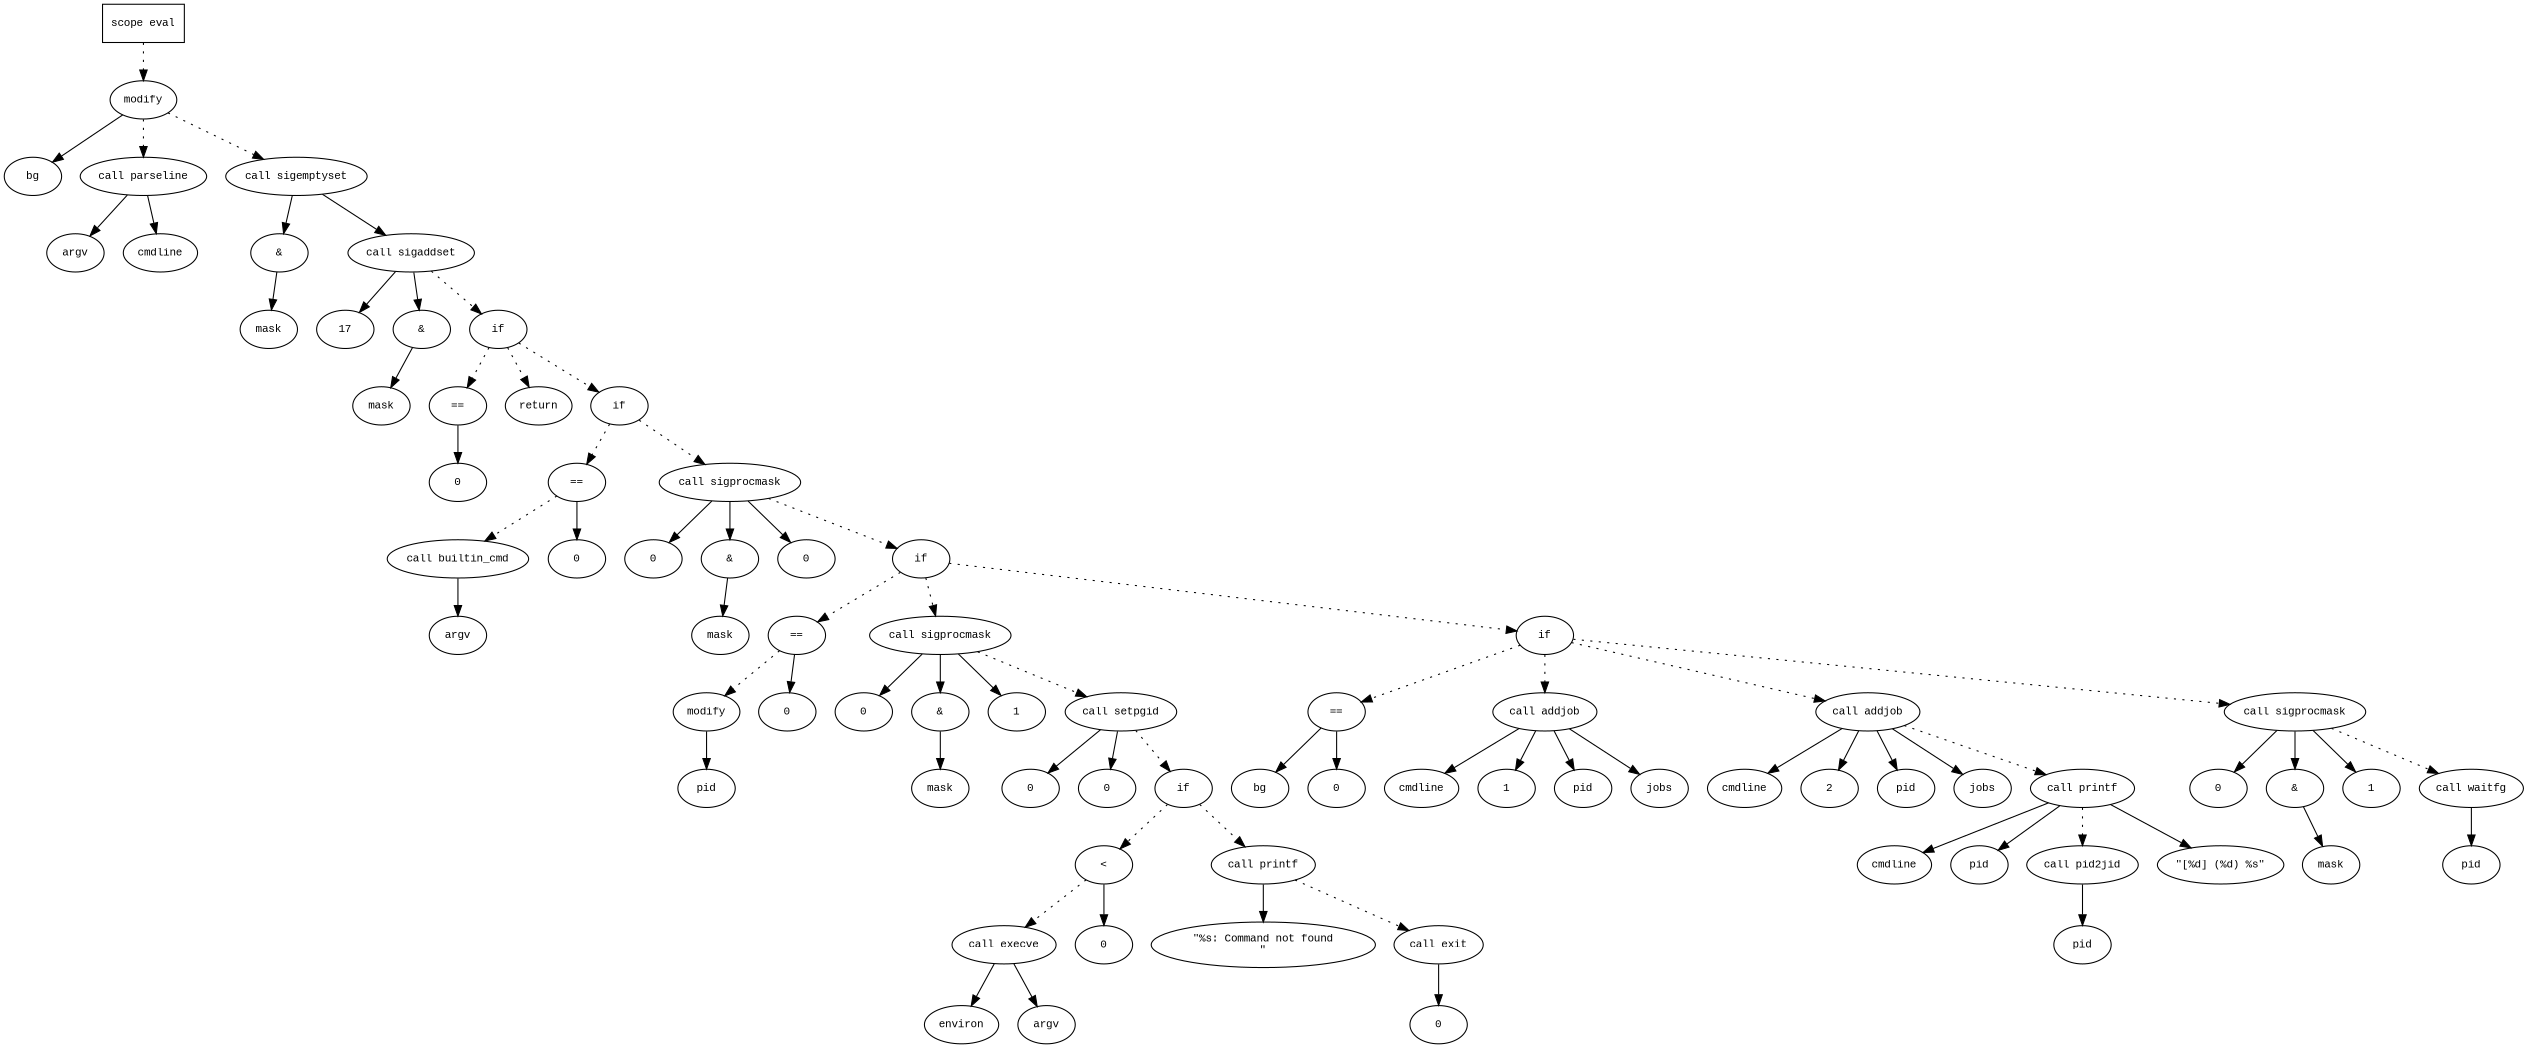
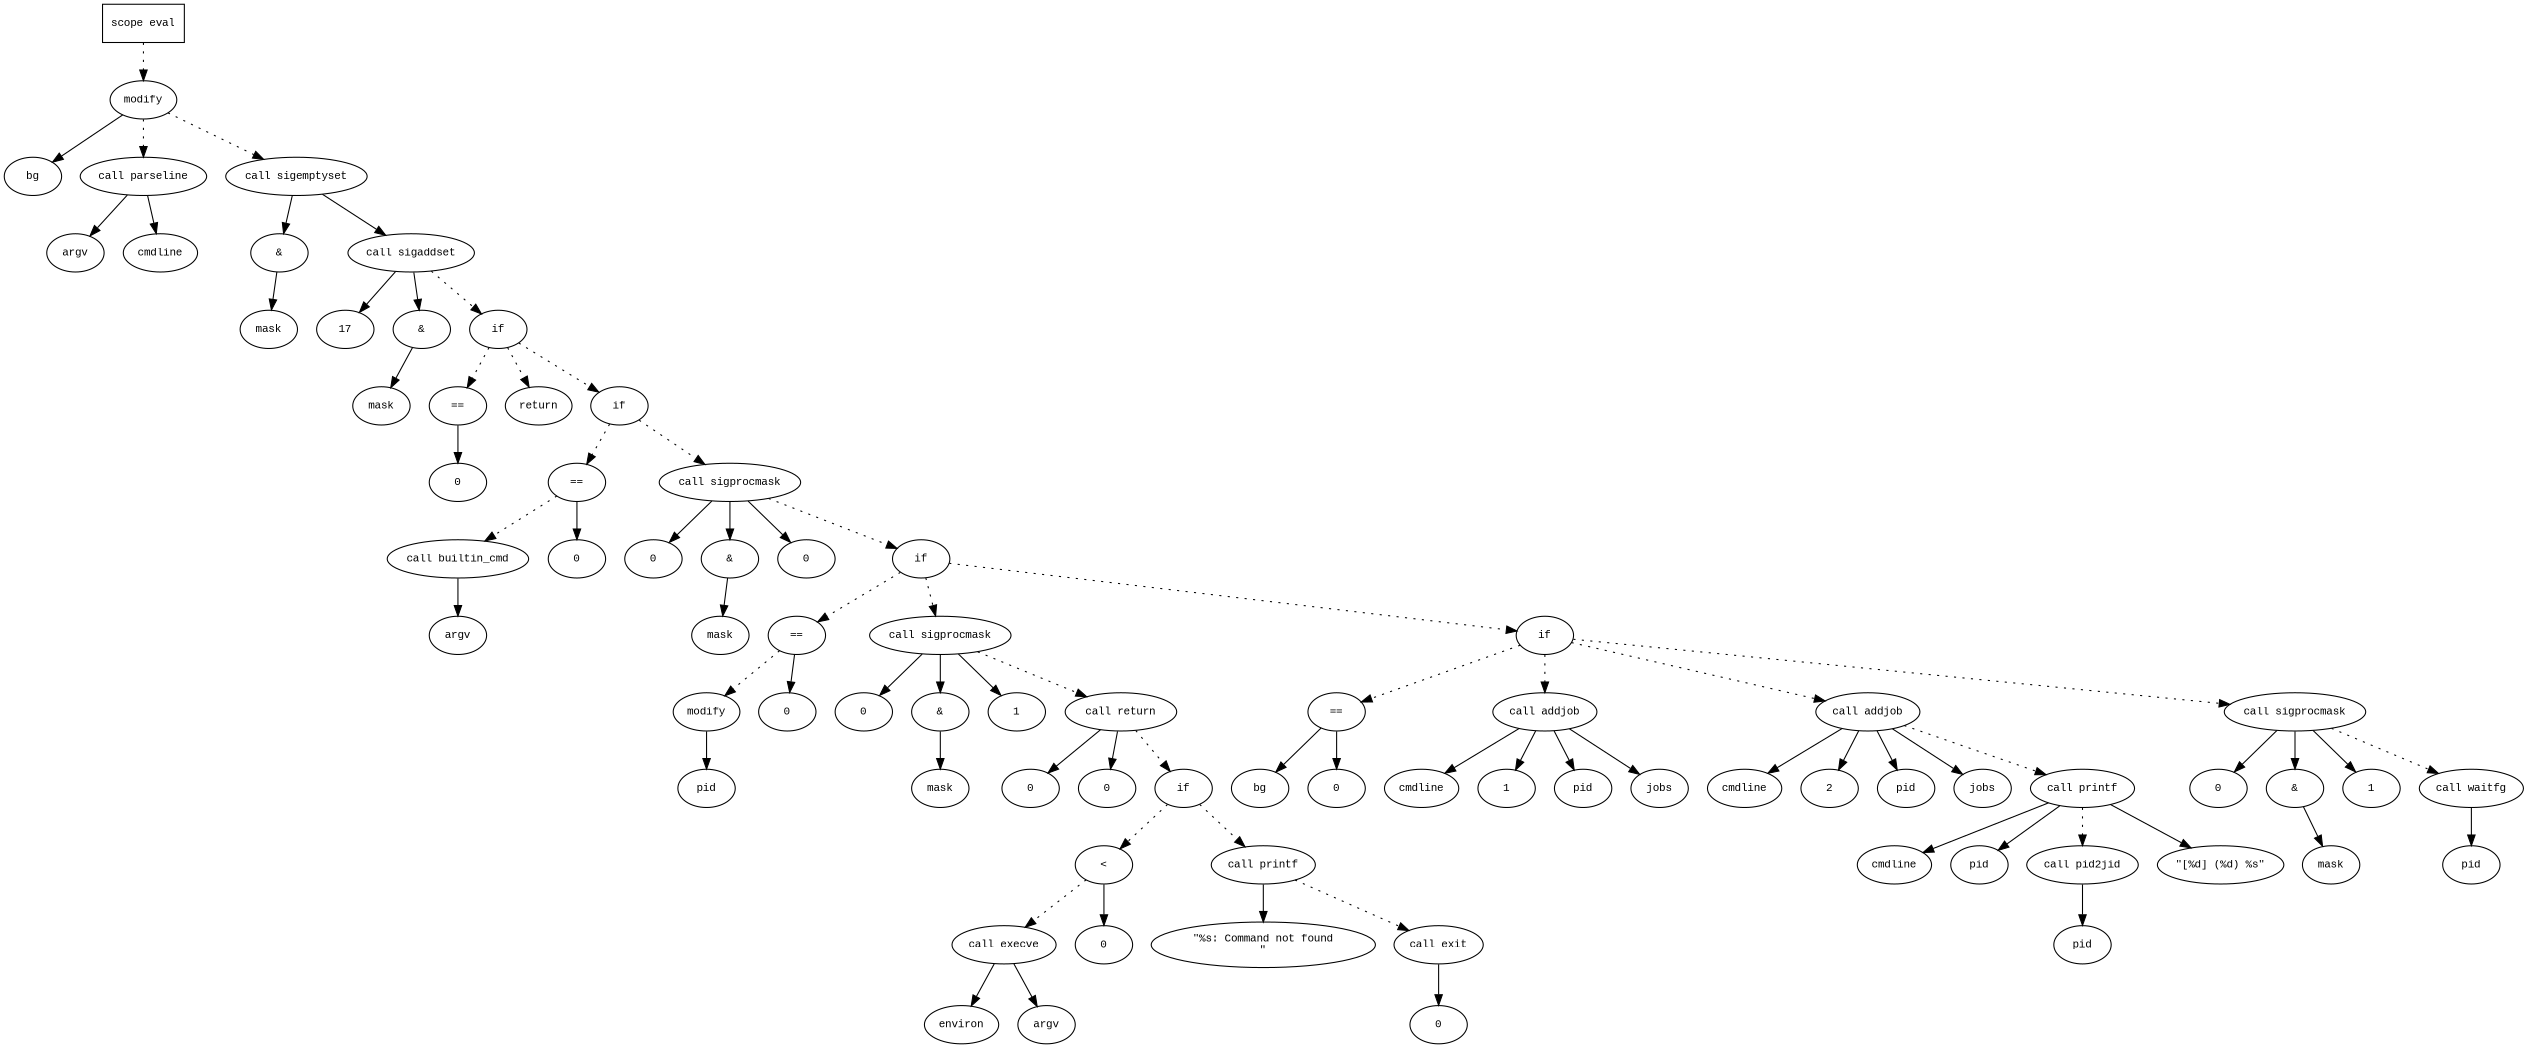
(1121, 712) -> (1121, 712)
